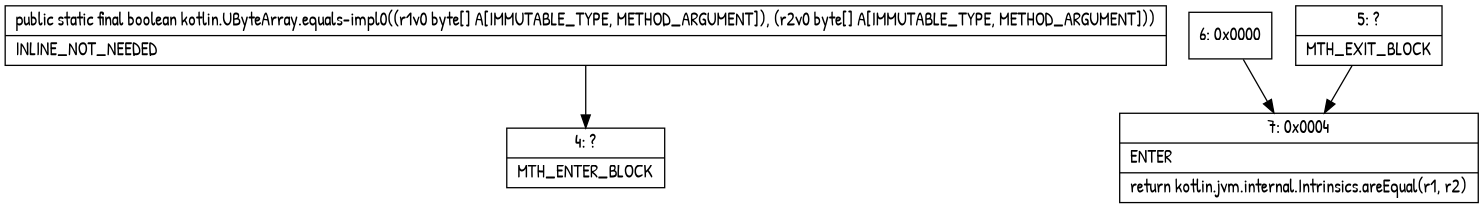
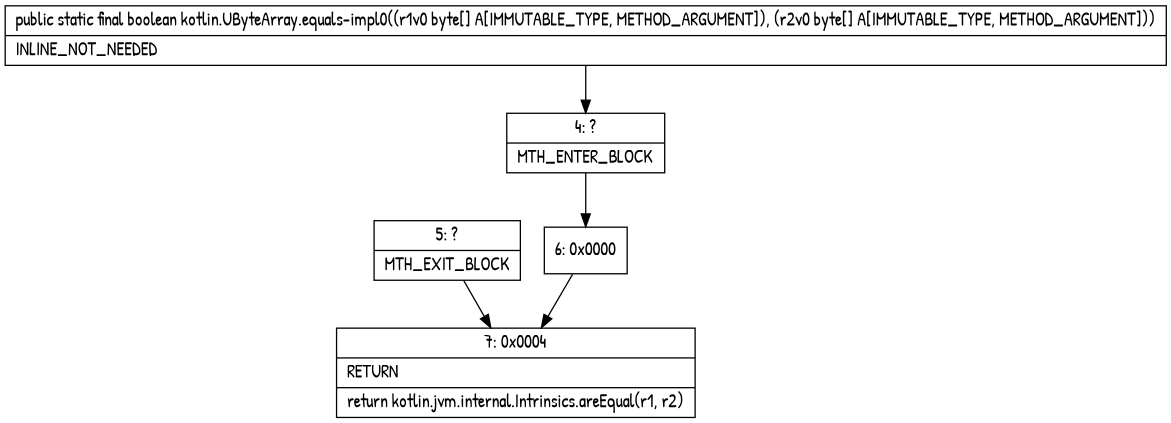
(1151, 157) -> (373, 372)
none -> (586, 193)
